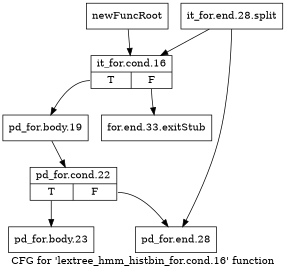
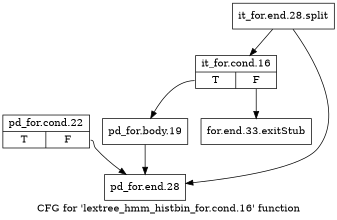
(127, 16) -> none
(57, 151) -> (145, 156)
(51, 240) -> none
